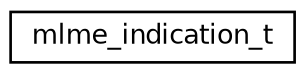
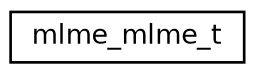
(153, 37) -> (127, 37)
